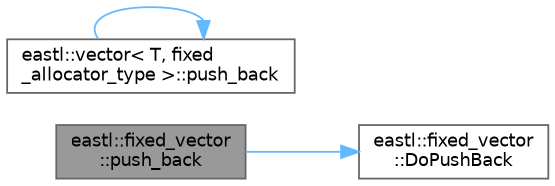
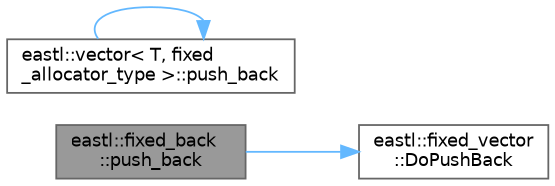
(151, 152) -> (151, 152)
